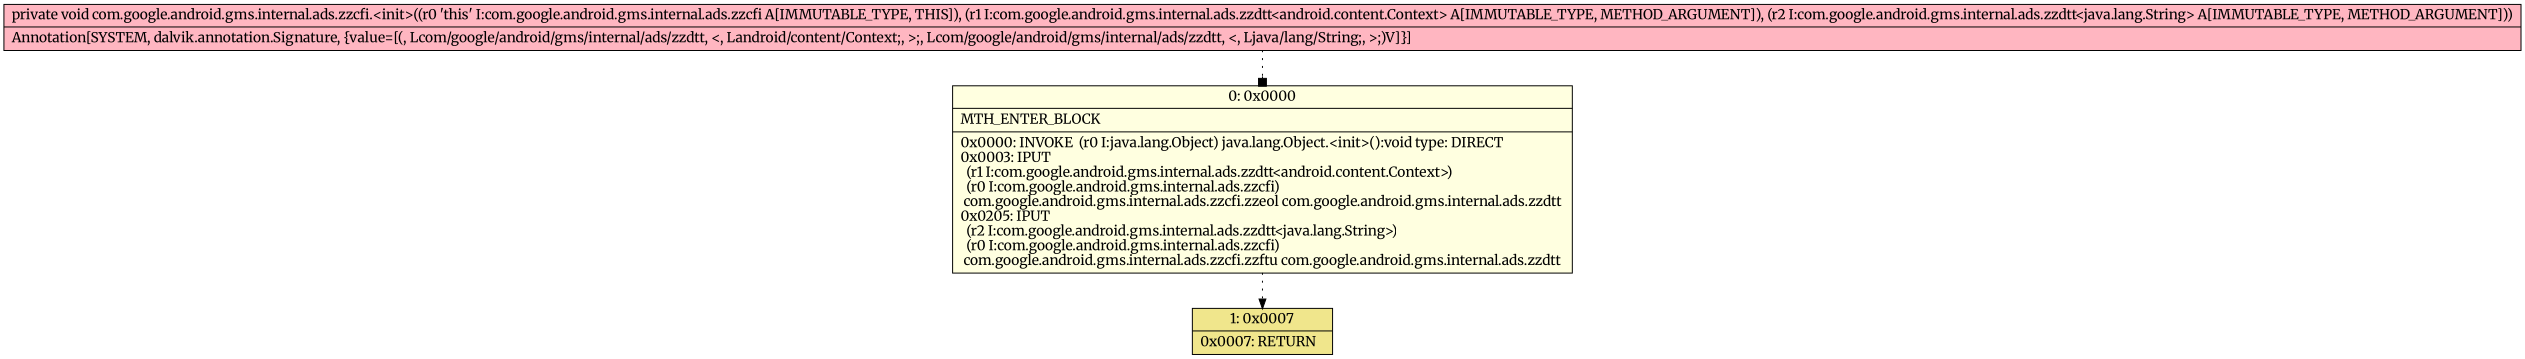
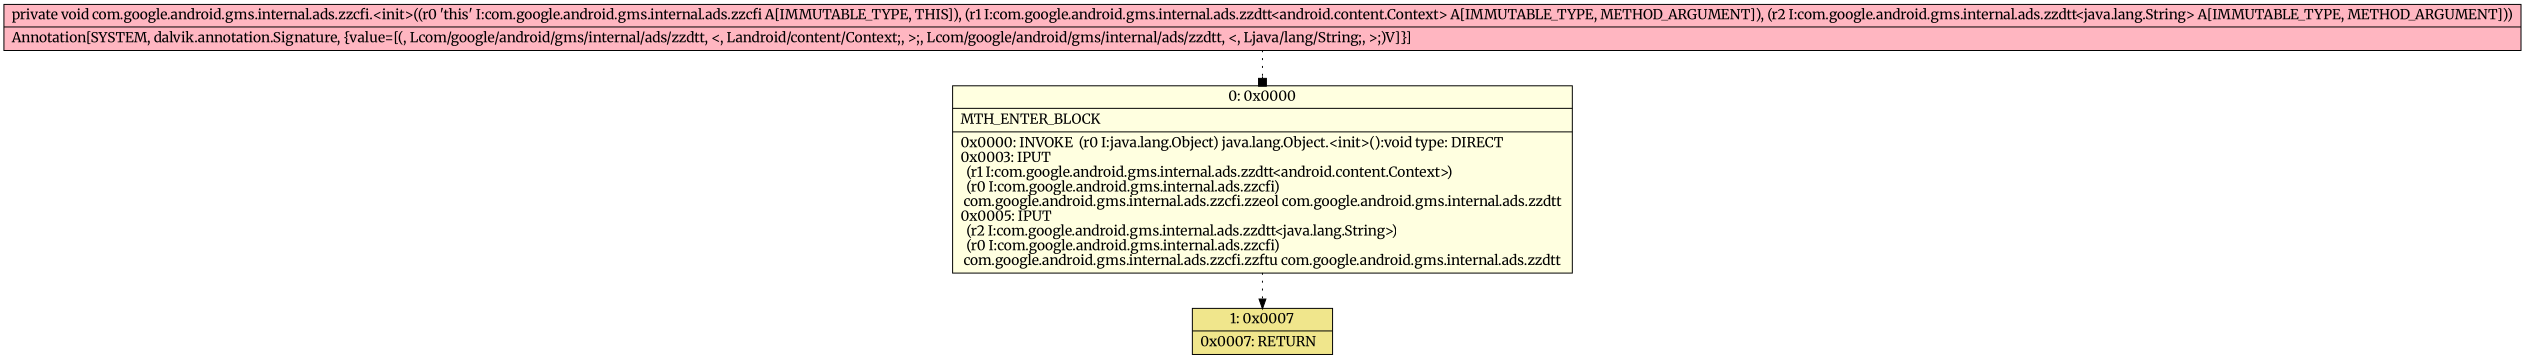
(1009, 217) -> (1009, 217)
